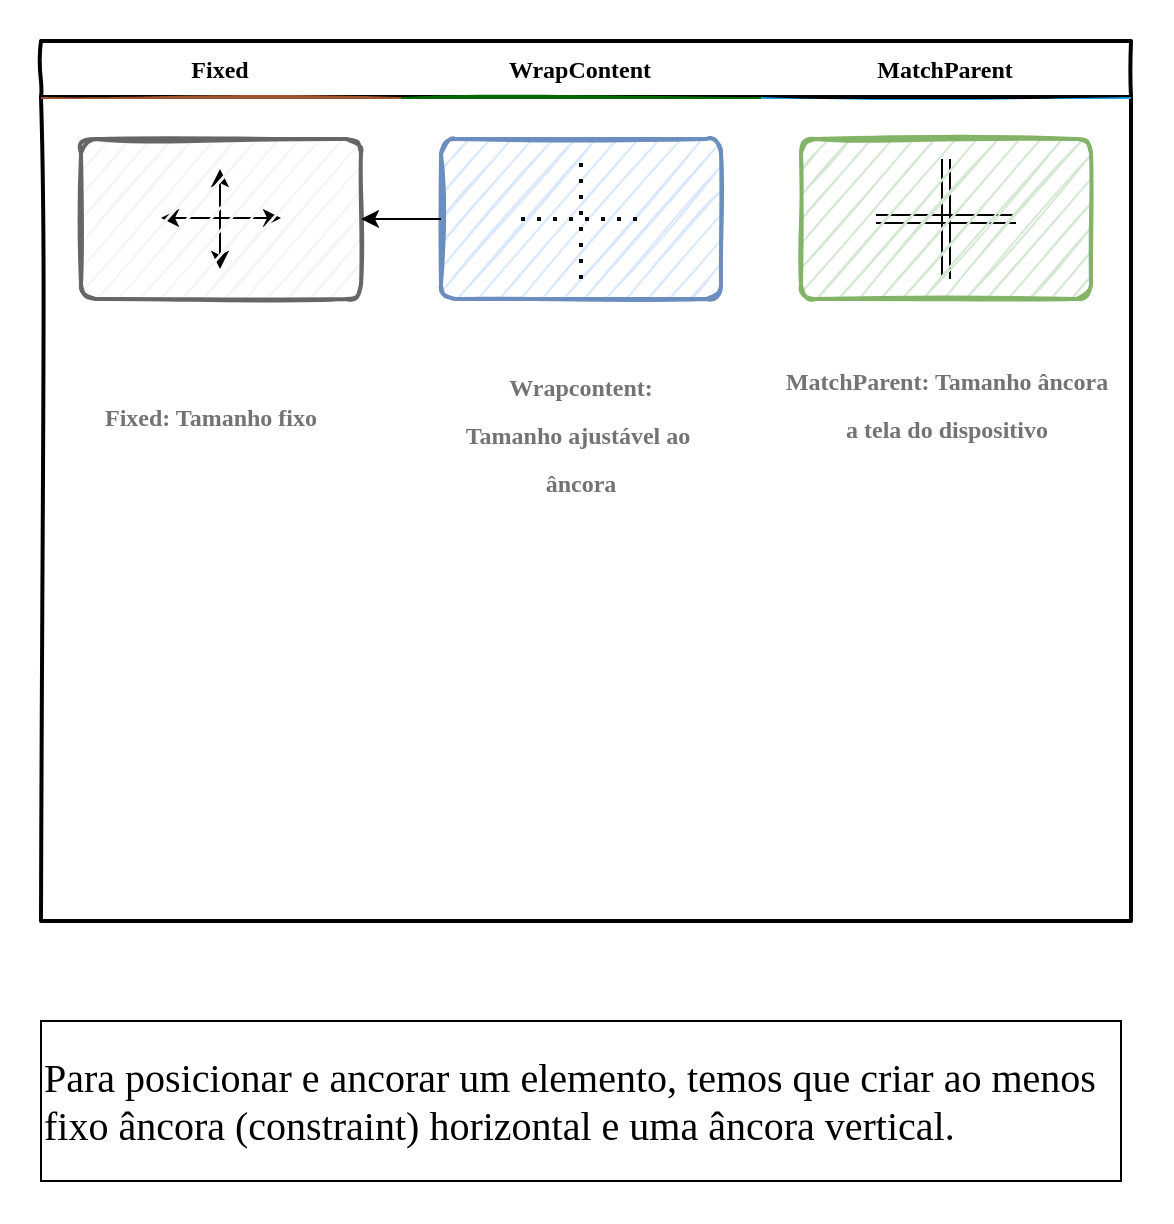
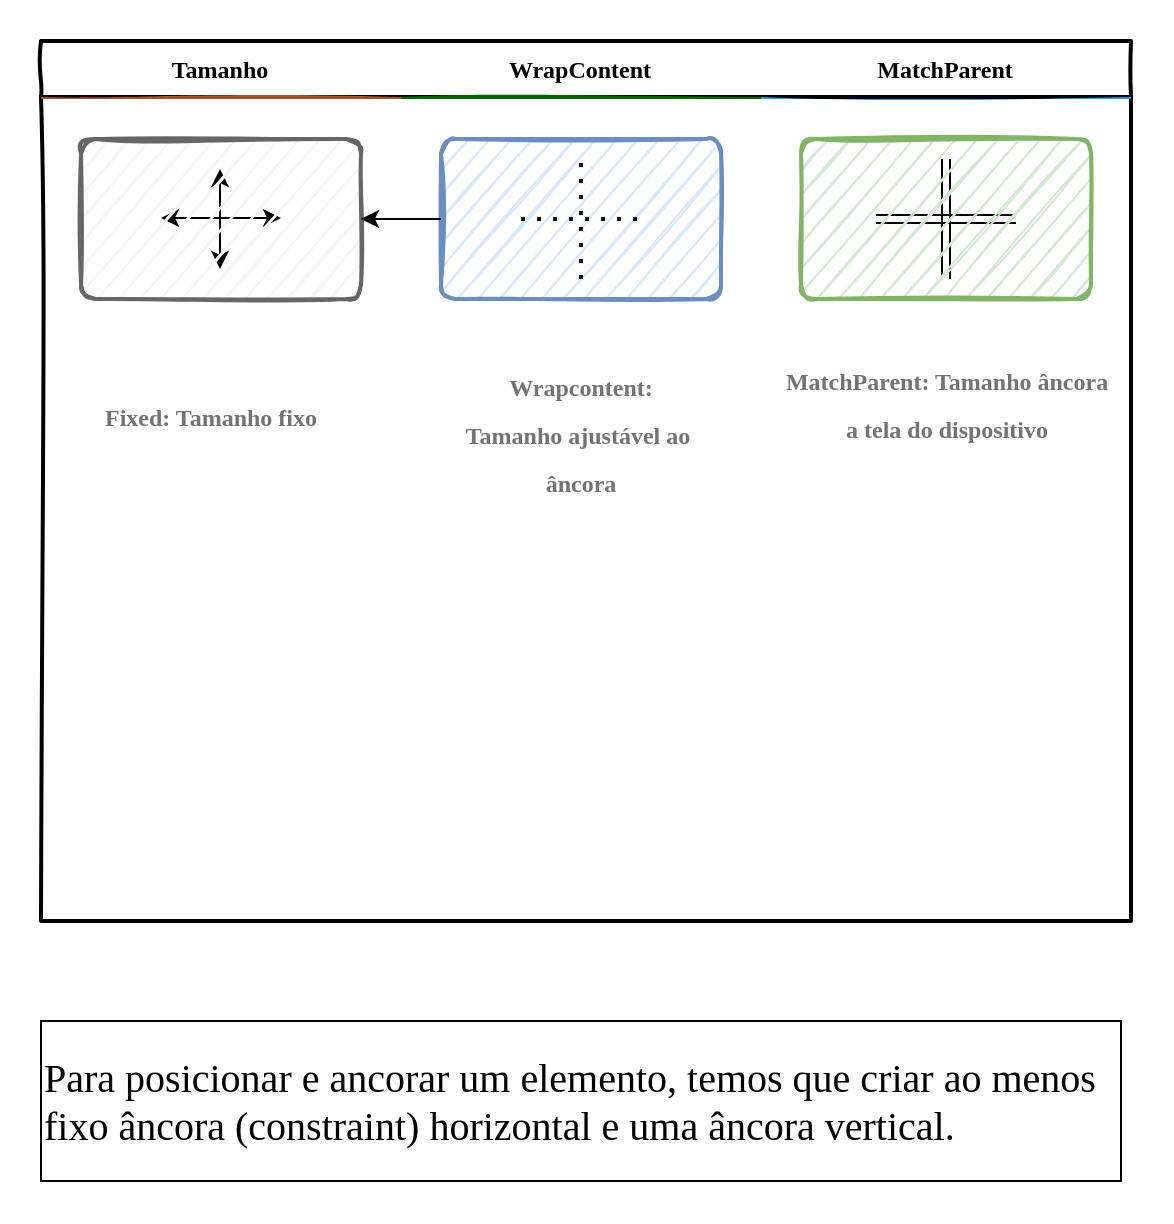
(220, 70) -> (220, 70)
